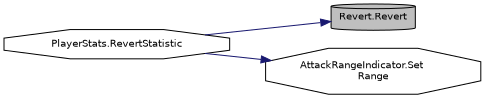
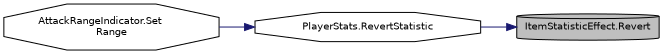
(373, 17) -> (588, 27)
(233, 56) -> (232, 27)
